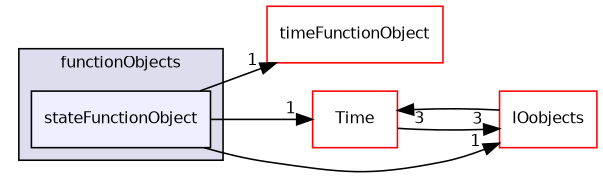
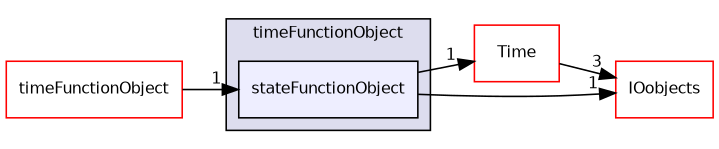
(121, 64) -> (328, 34)
(234, 79) -> (202, 90)
(457, 109) -> none
